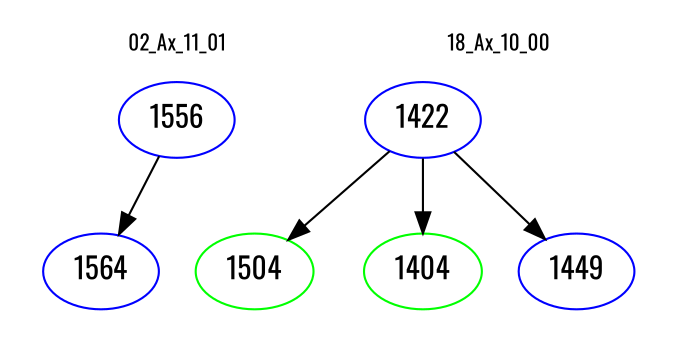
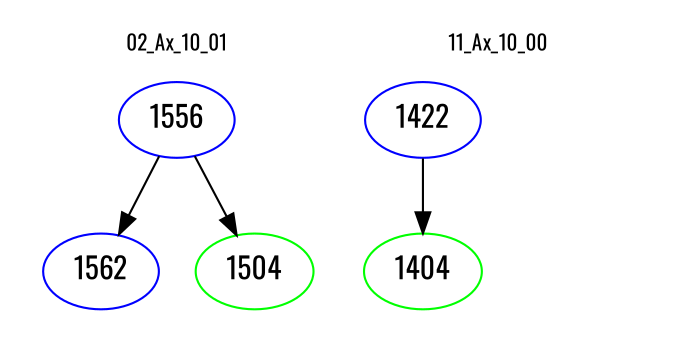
(178, 45) -> (178, 45)
(499, 45) -> (499, 45)
(360, 177) -> (211, 186)
(101, 271) -> (101, 271)
(577, 271) -> none
